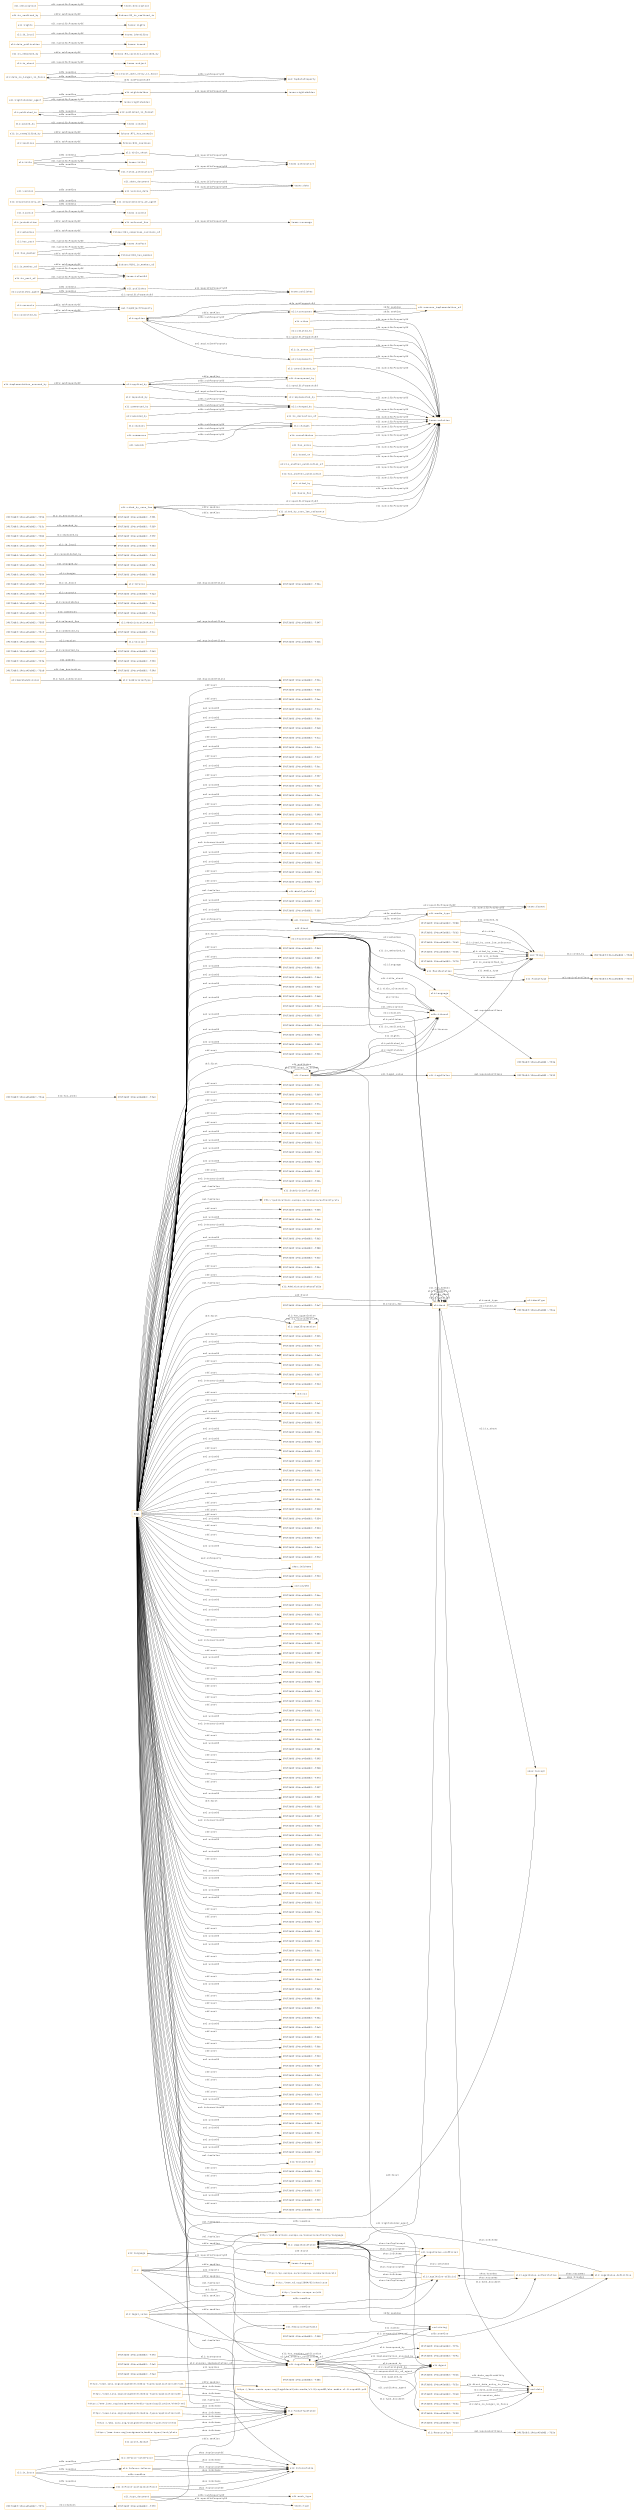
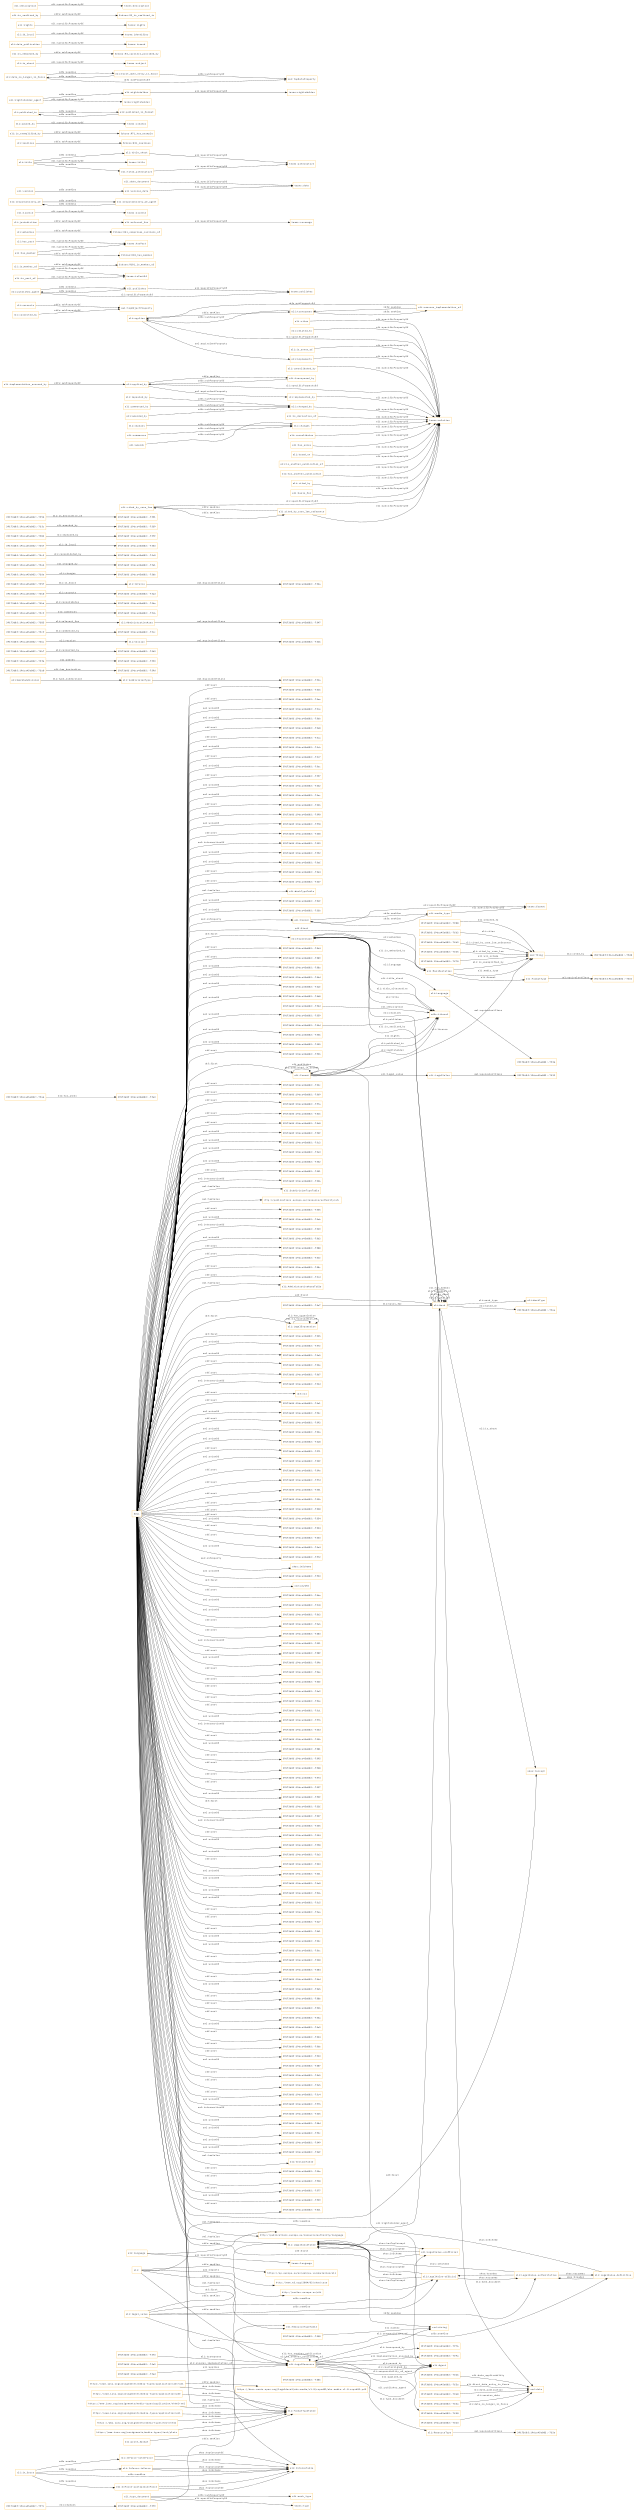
(302, 1200) -> (302, 1200)
